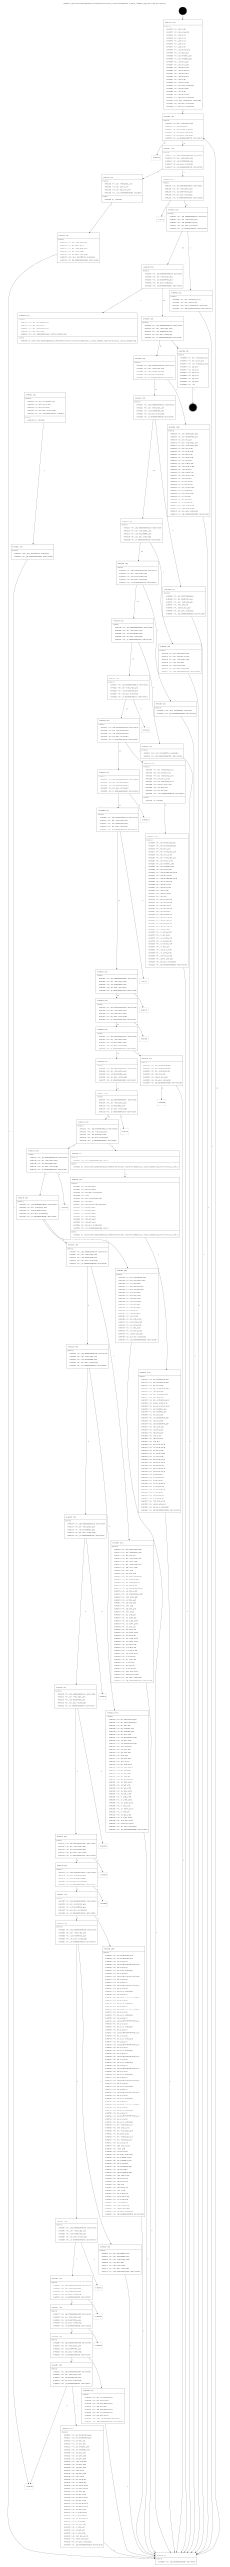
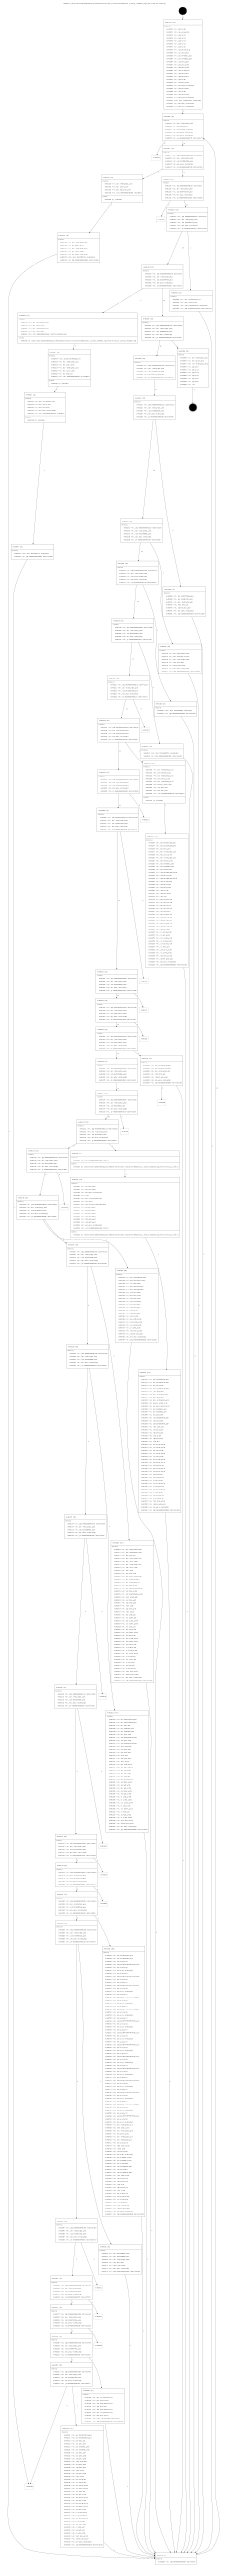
none -> (69, 368)
(189, 471) -> none
